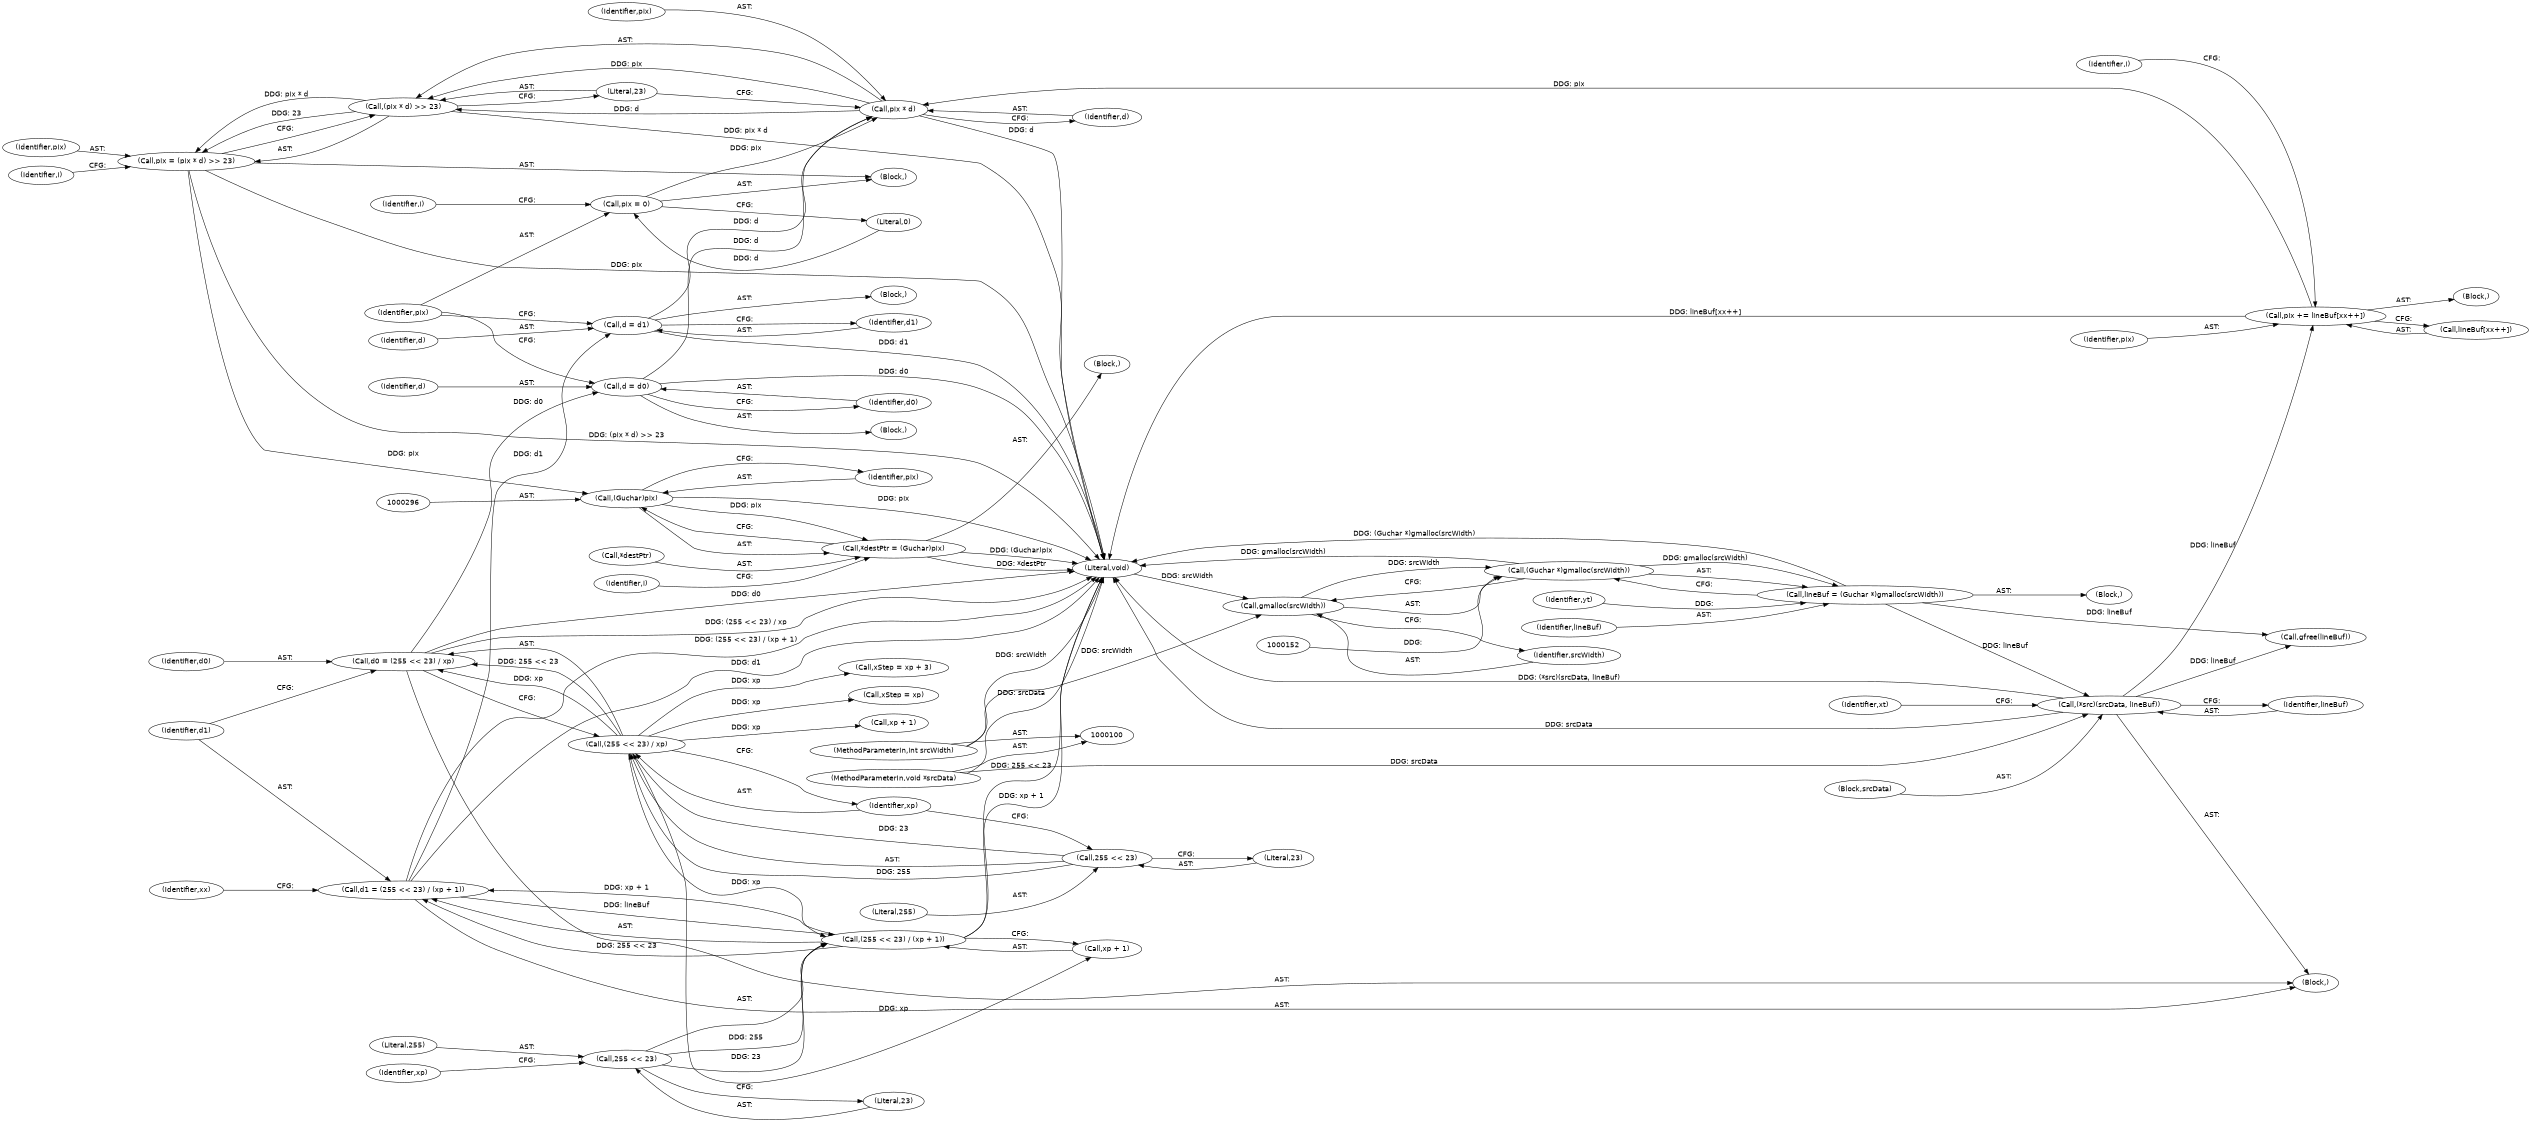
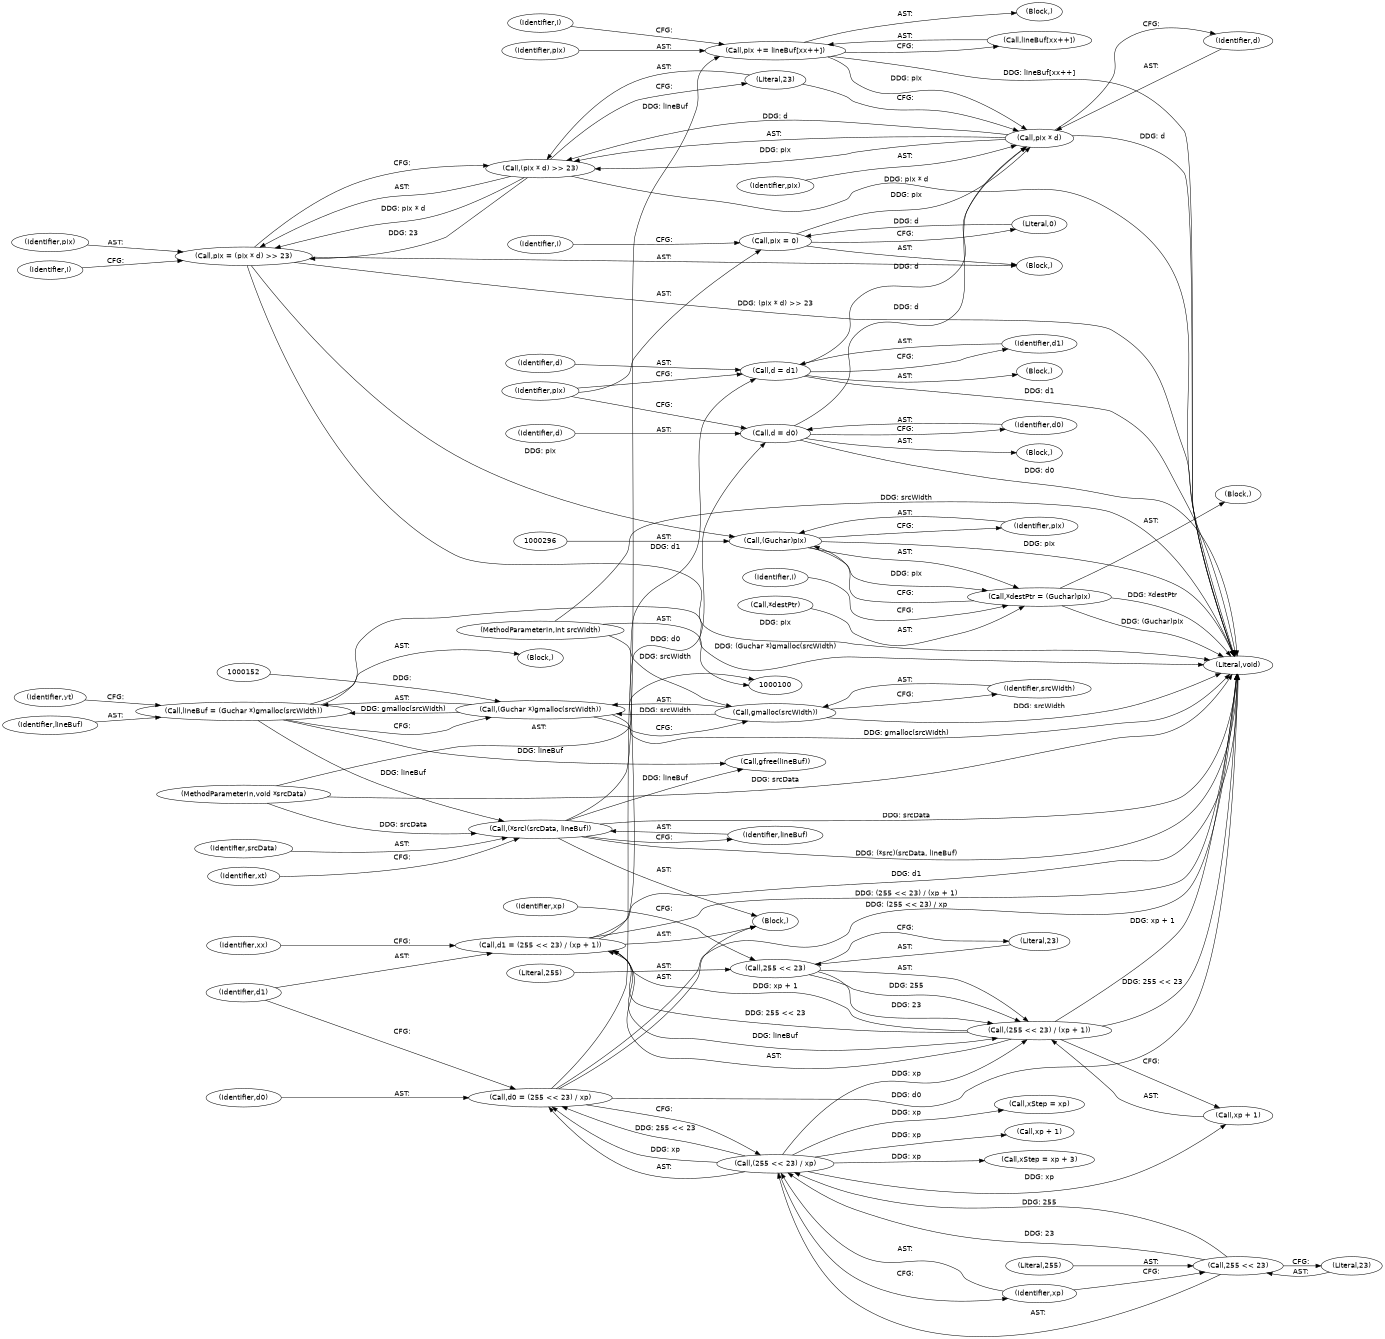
(1189, 586) -> (1025, 720)
(1705, 604) -> (117, 697)
(1865, 789) -> (244, 849)
